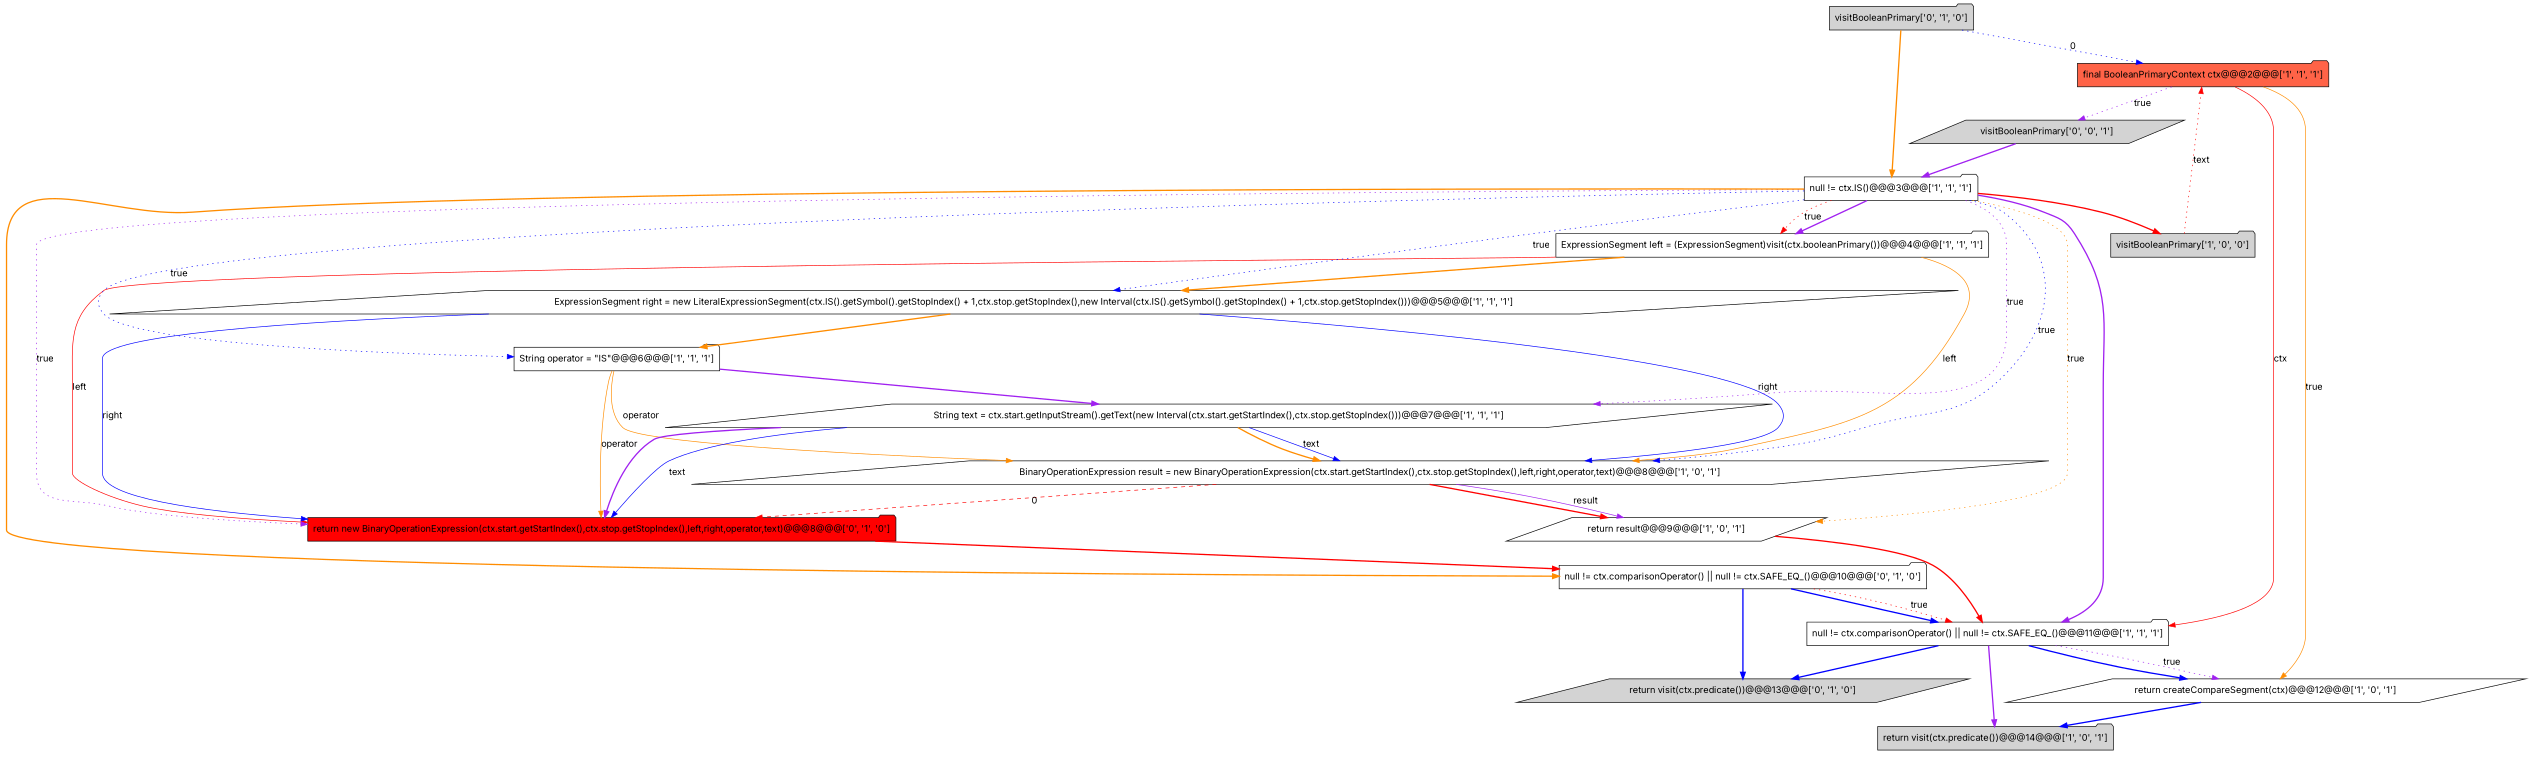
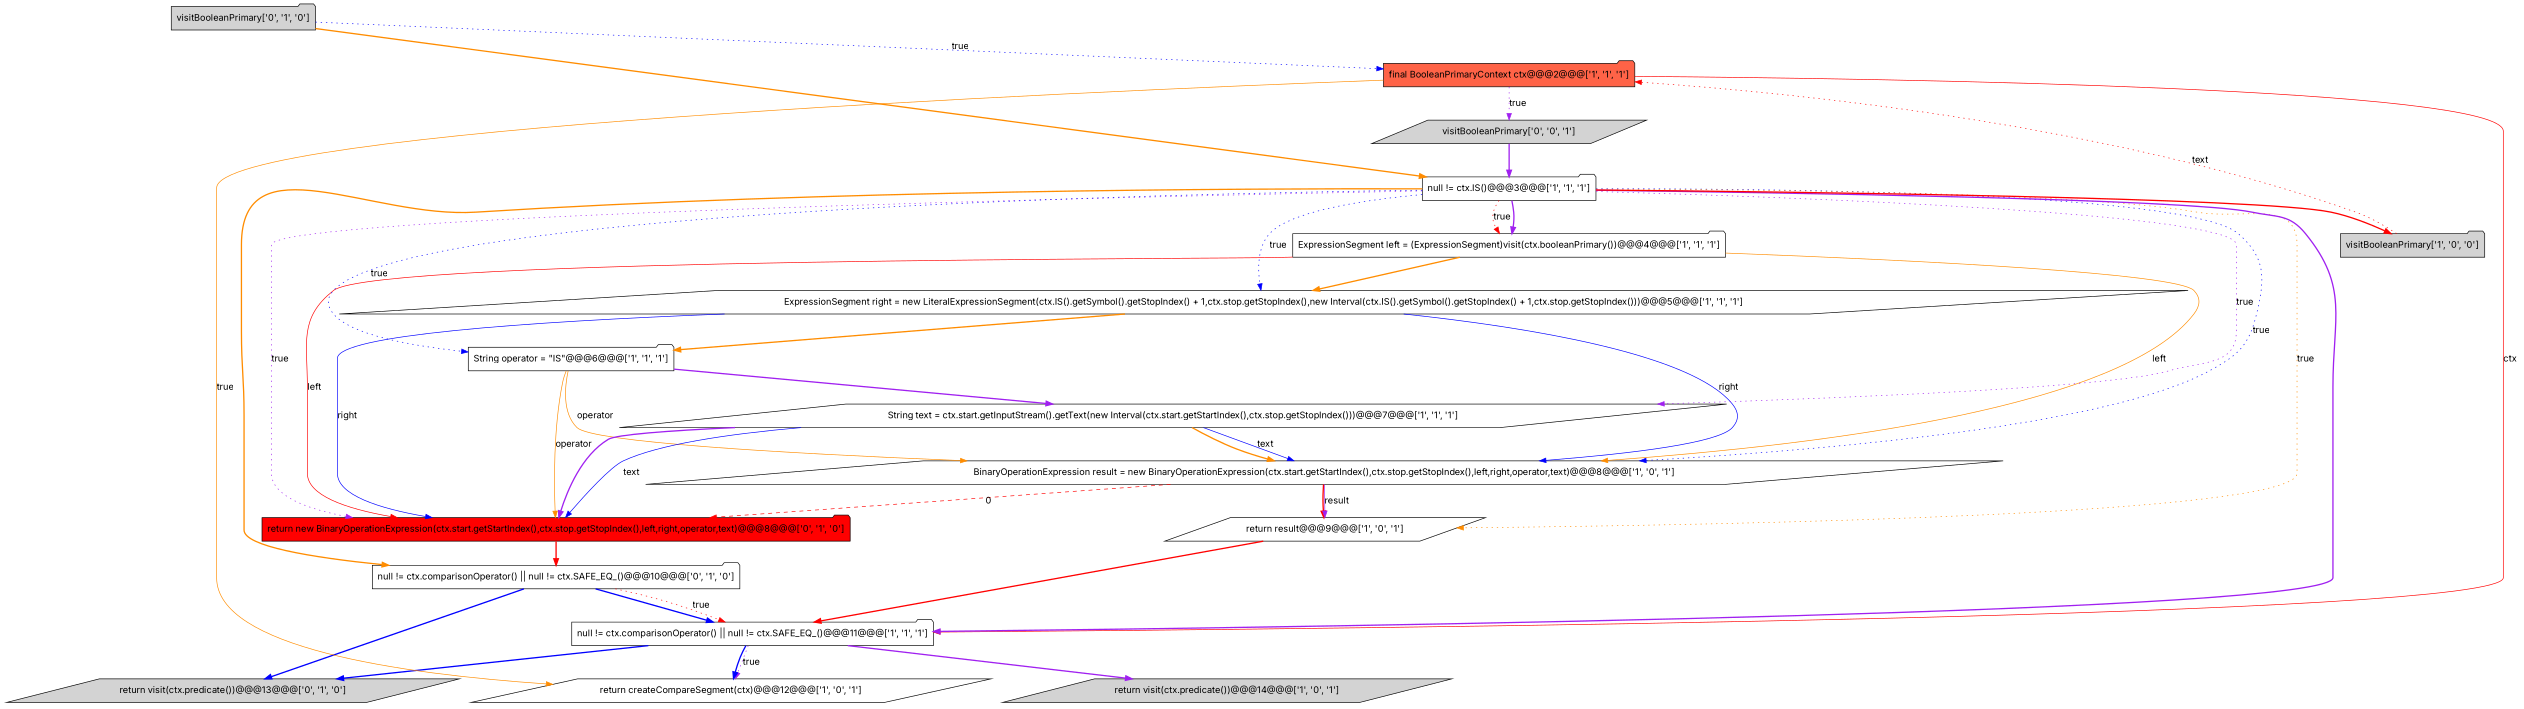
(2073, 47) -> (960, 47)
(2134, 714) -> none
(1996, 738) -> (1227, 691)
